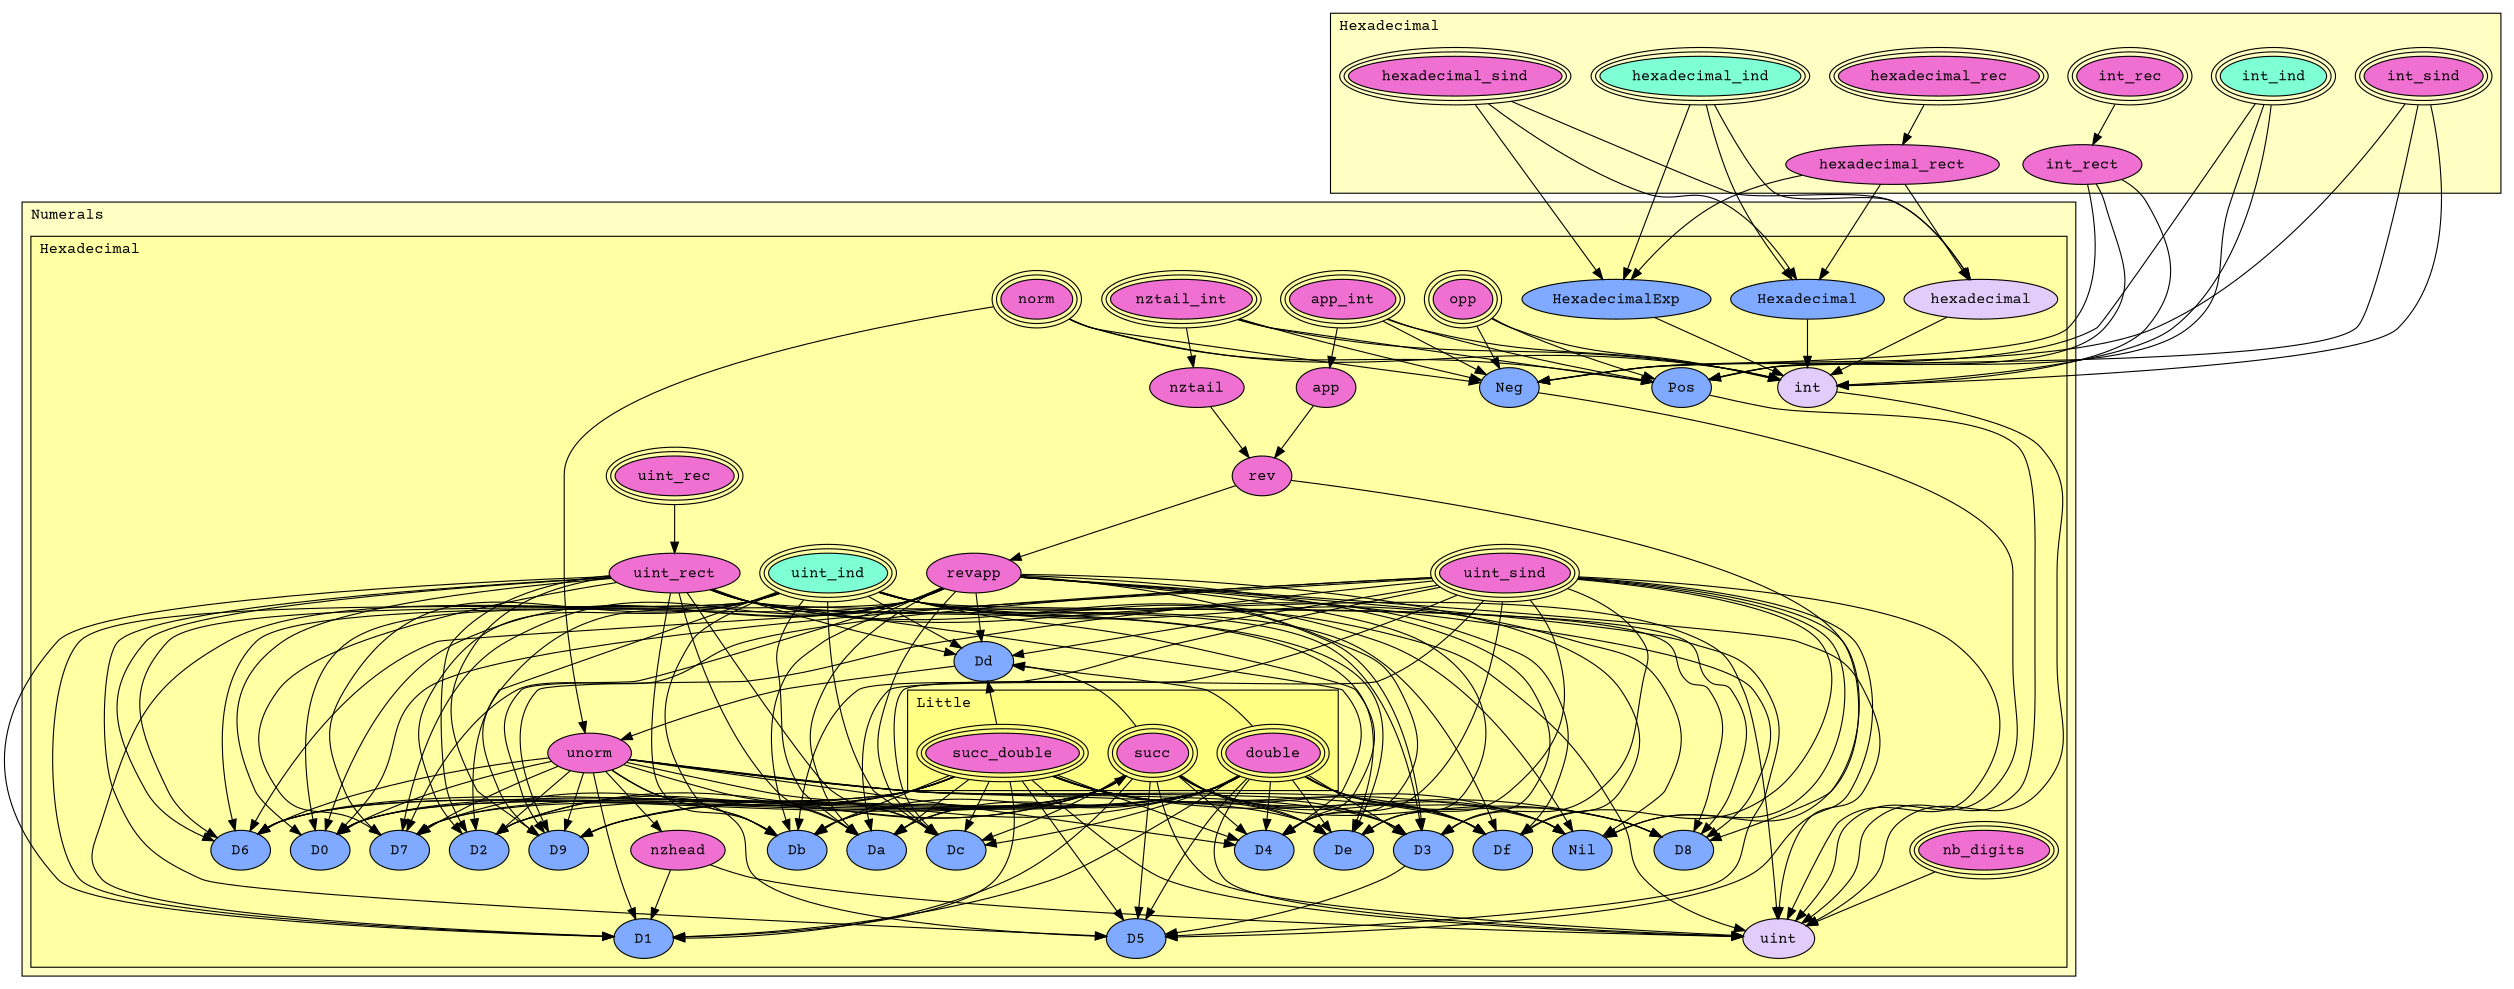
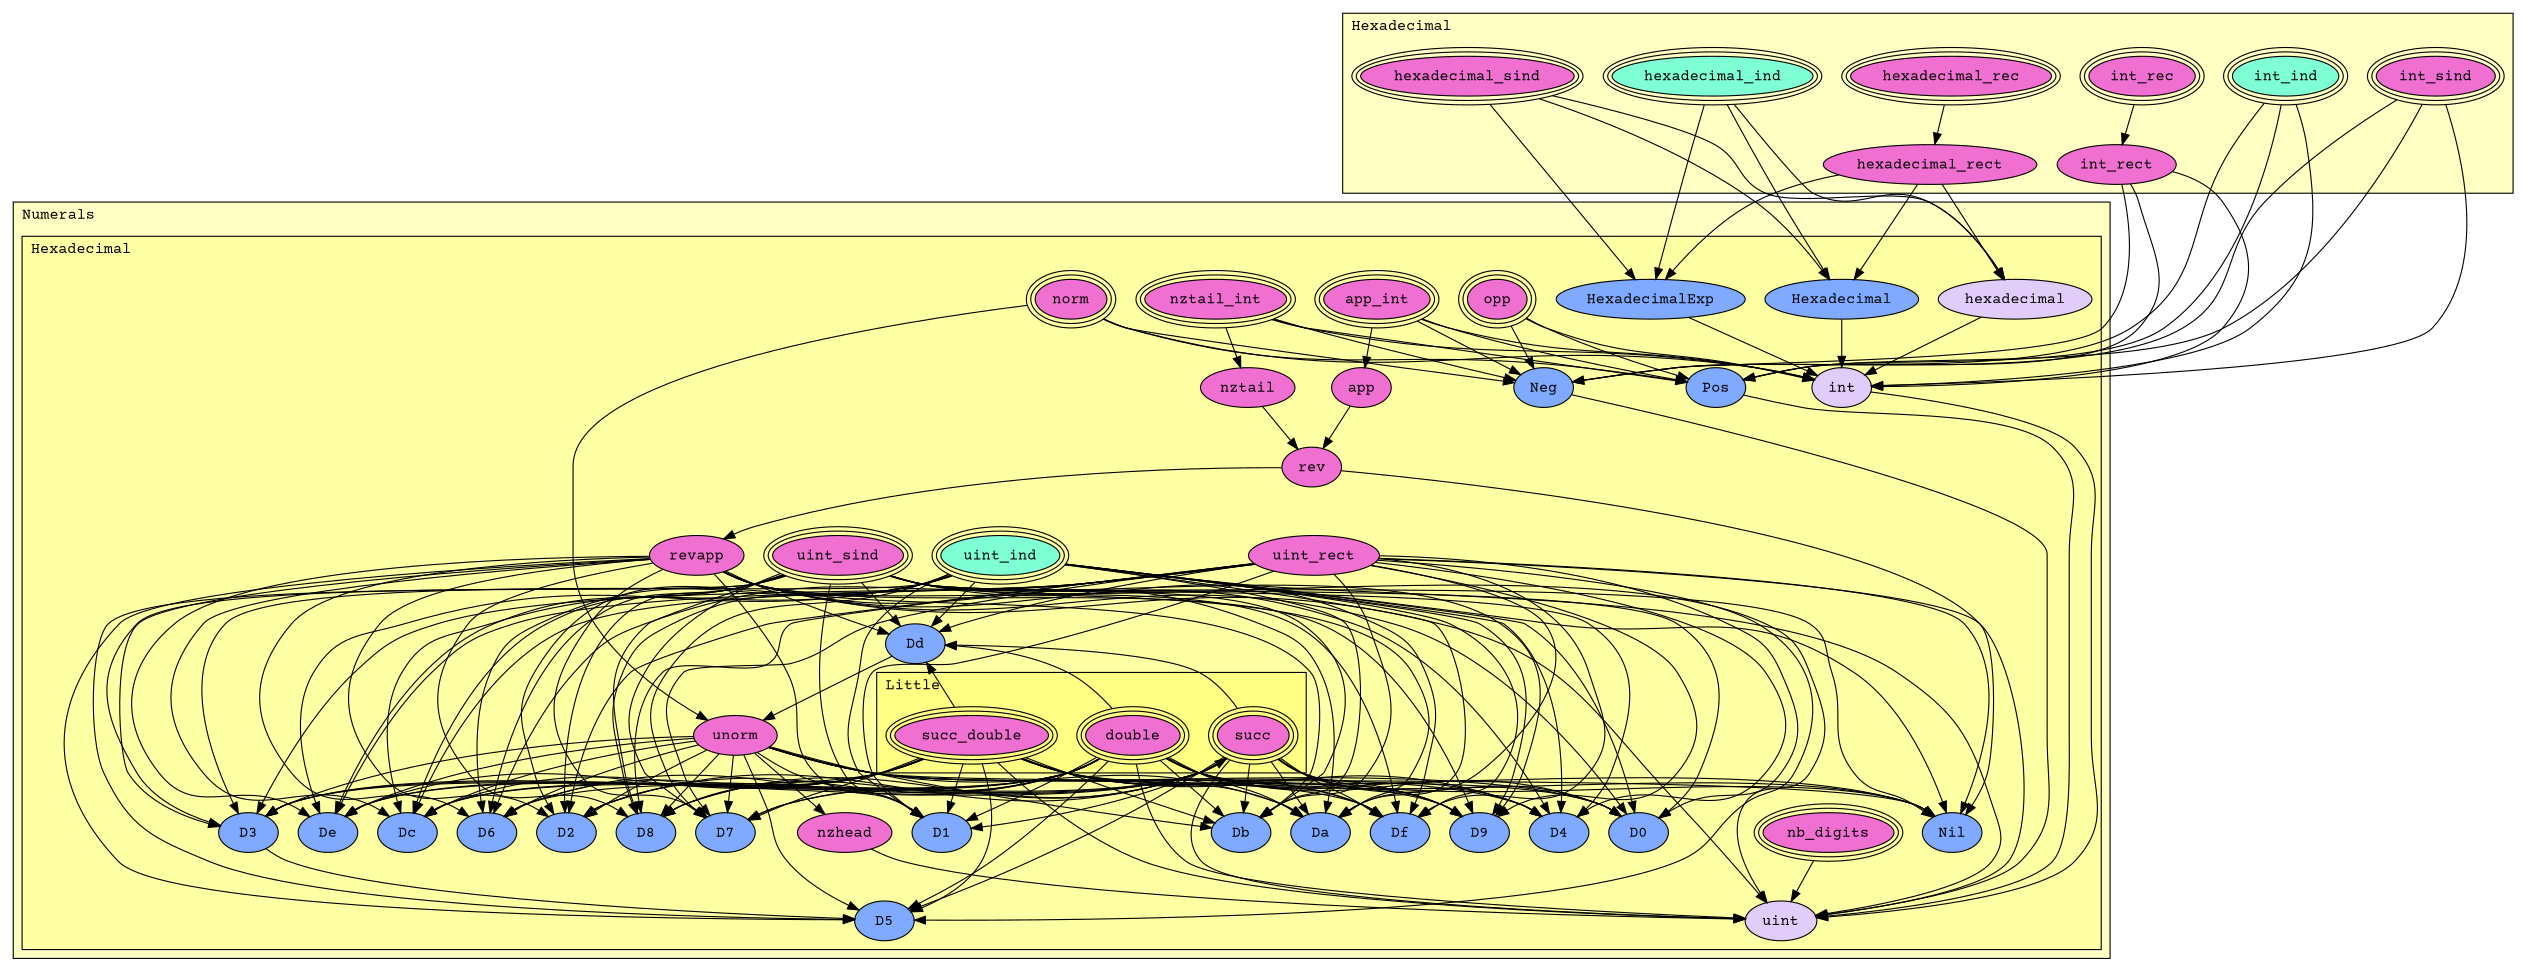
(675, 476) -> none
none -> (612, 628)
none -> (705, 769)
(663, 889) -> (824, 720)
